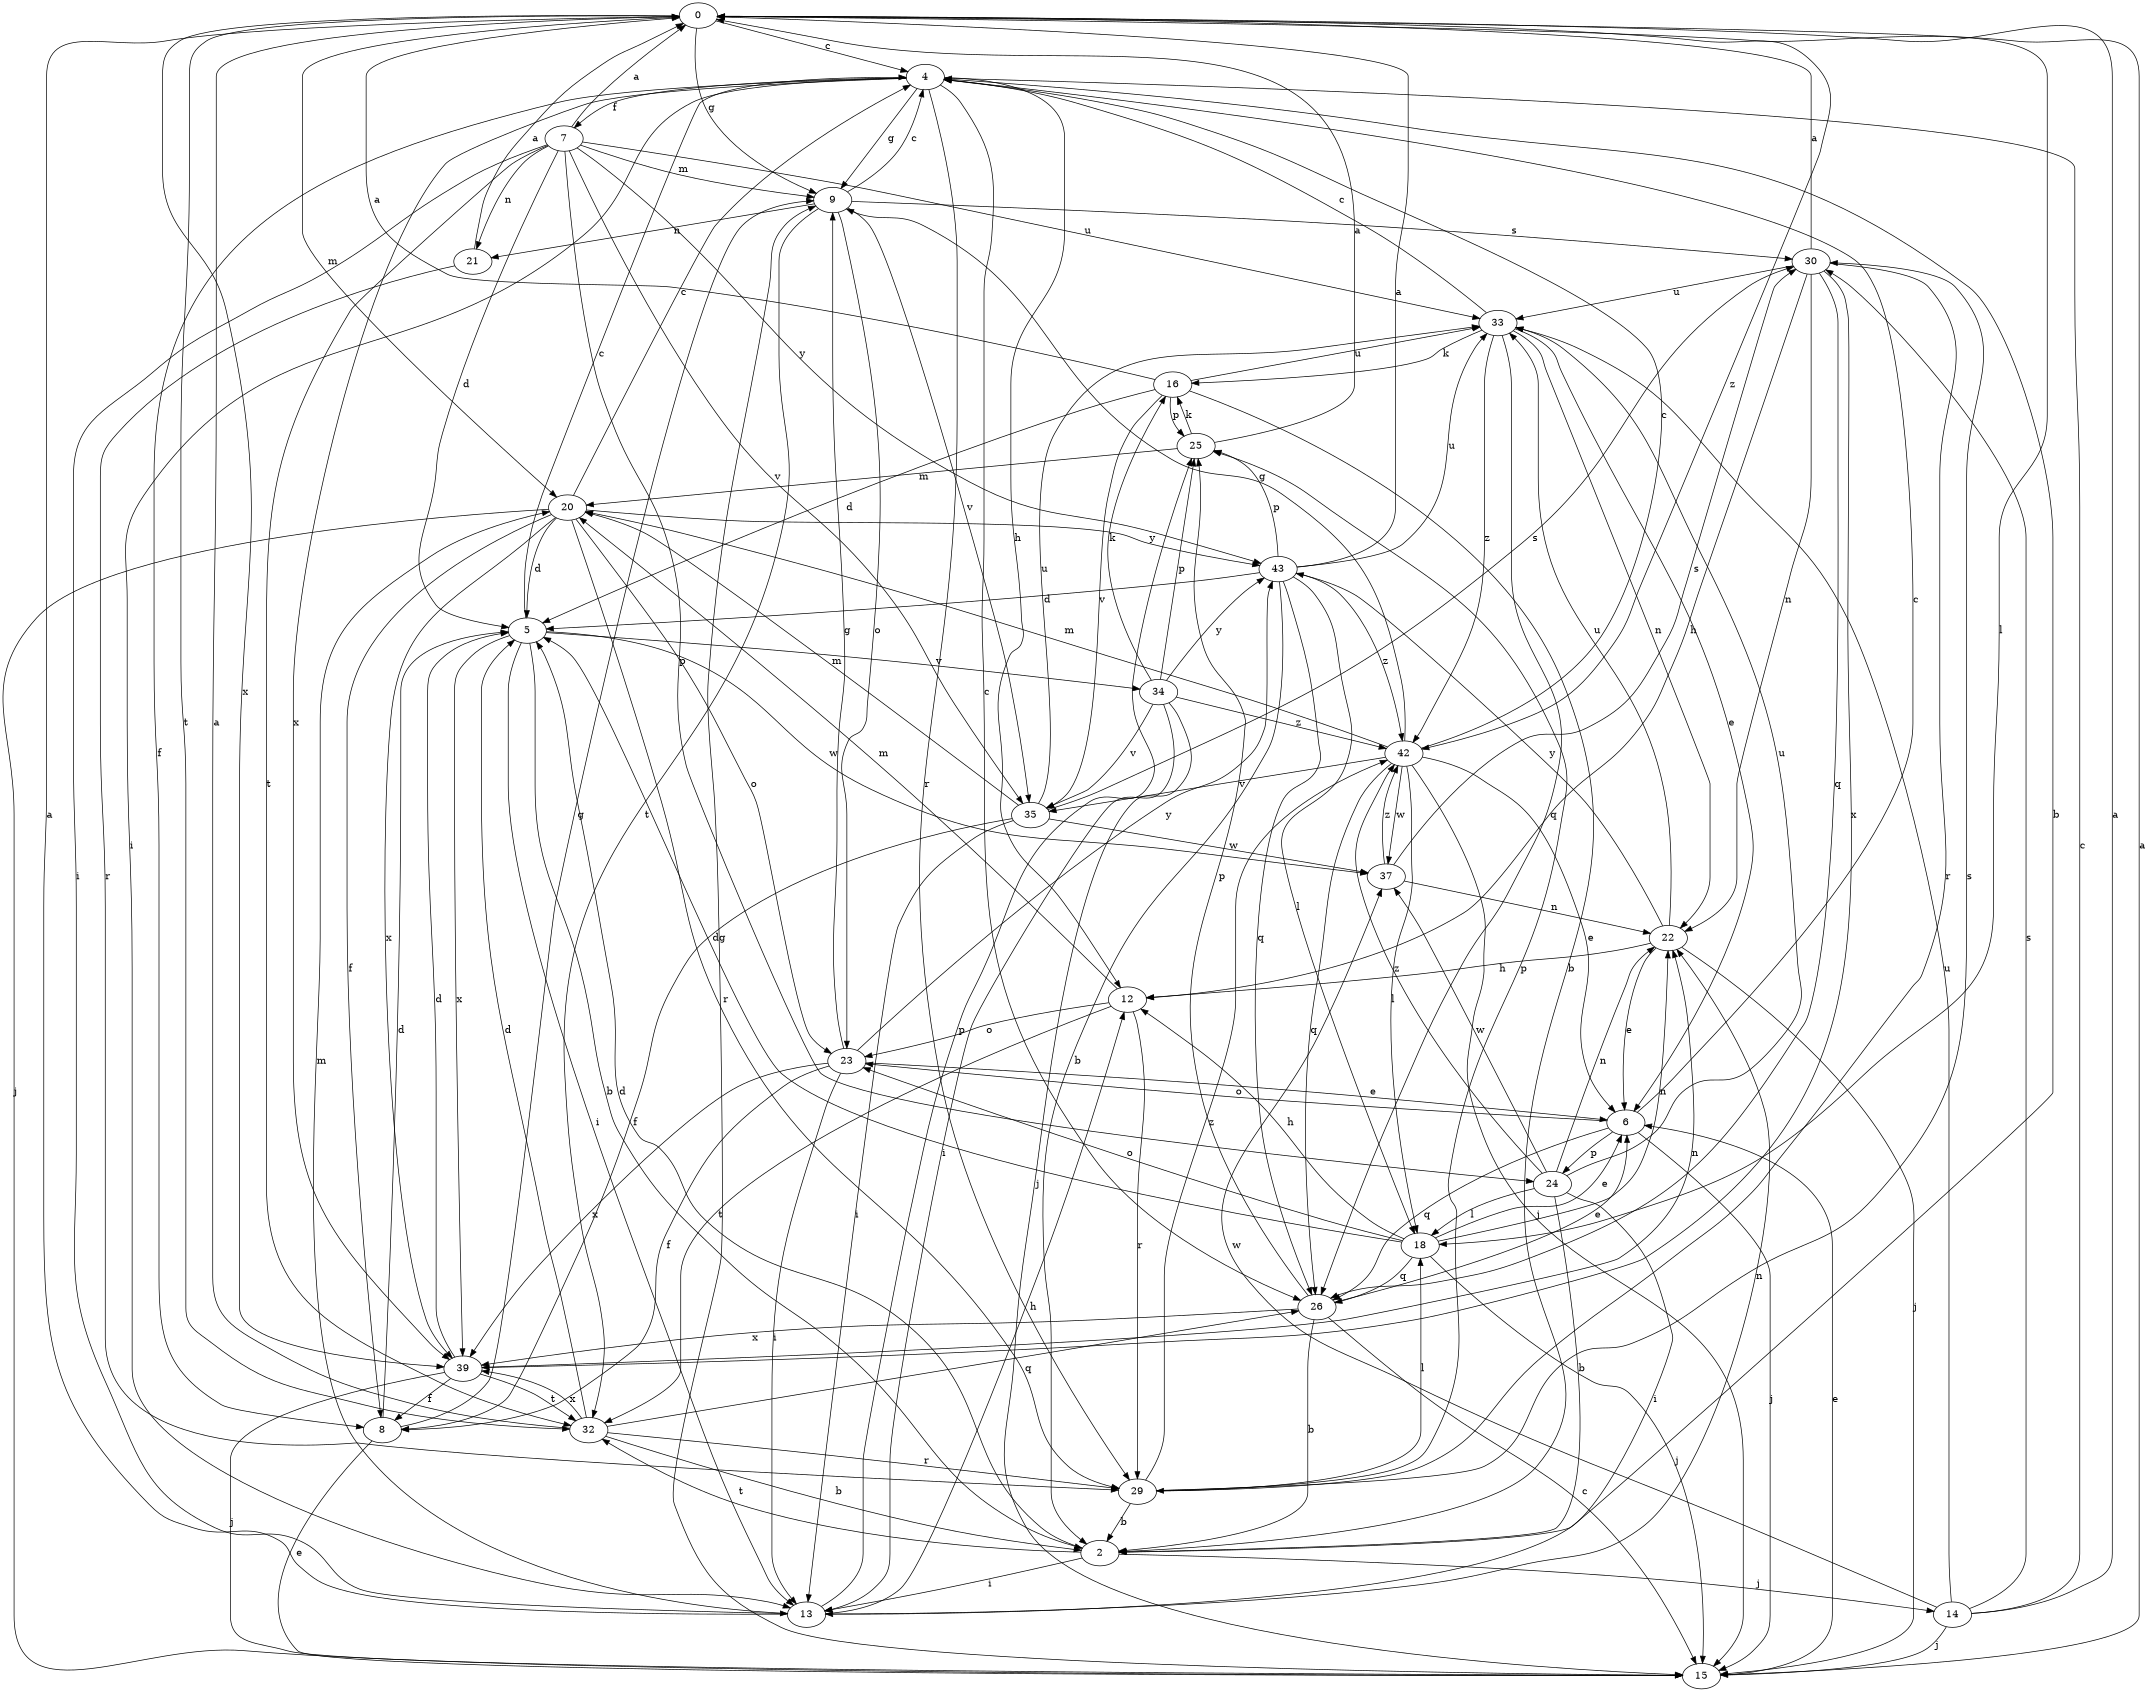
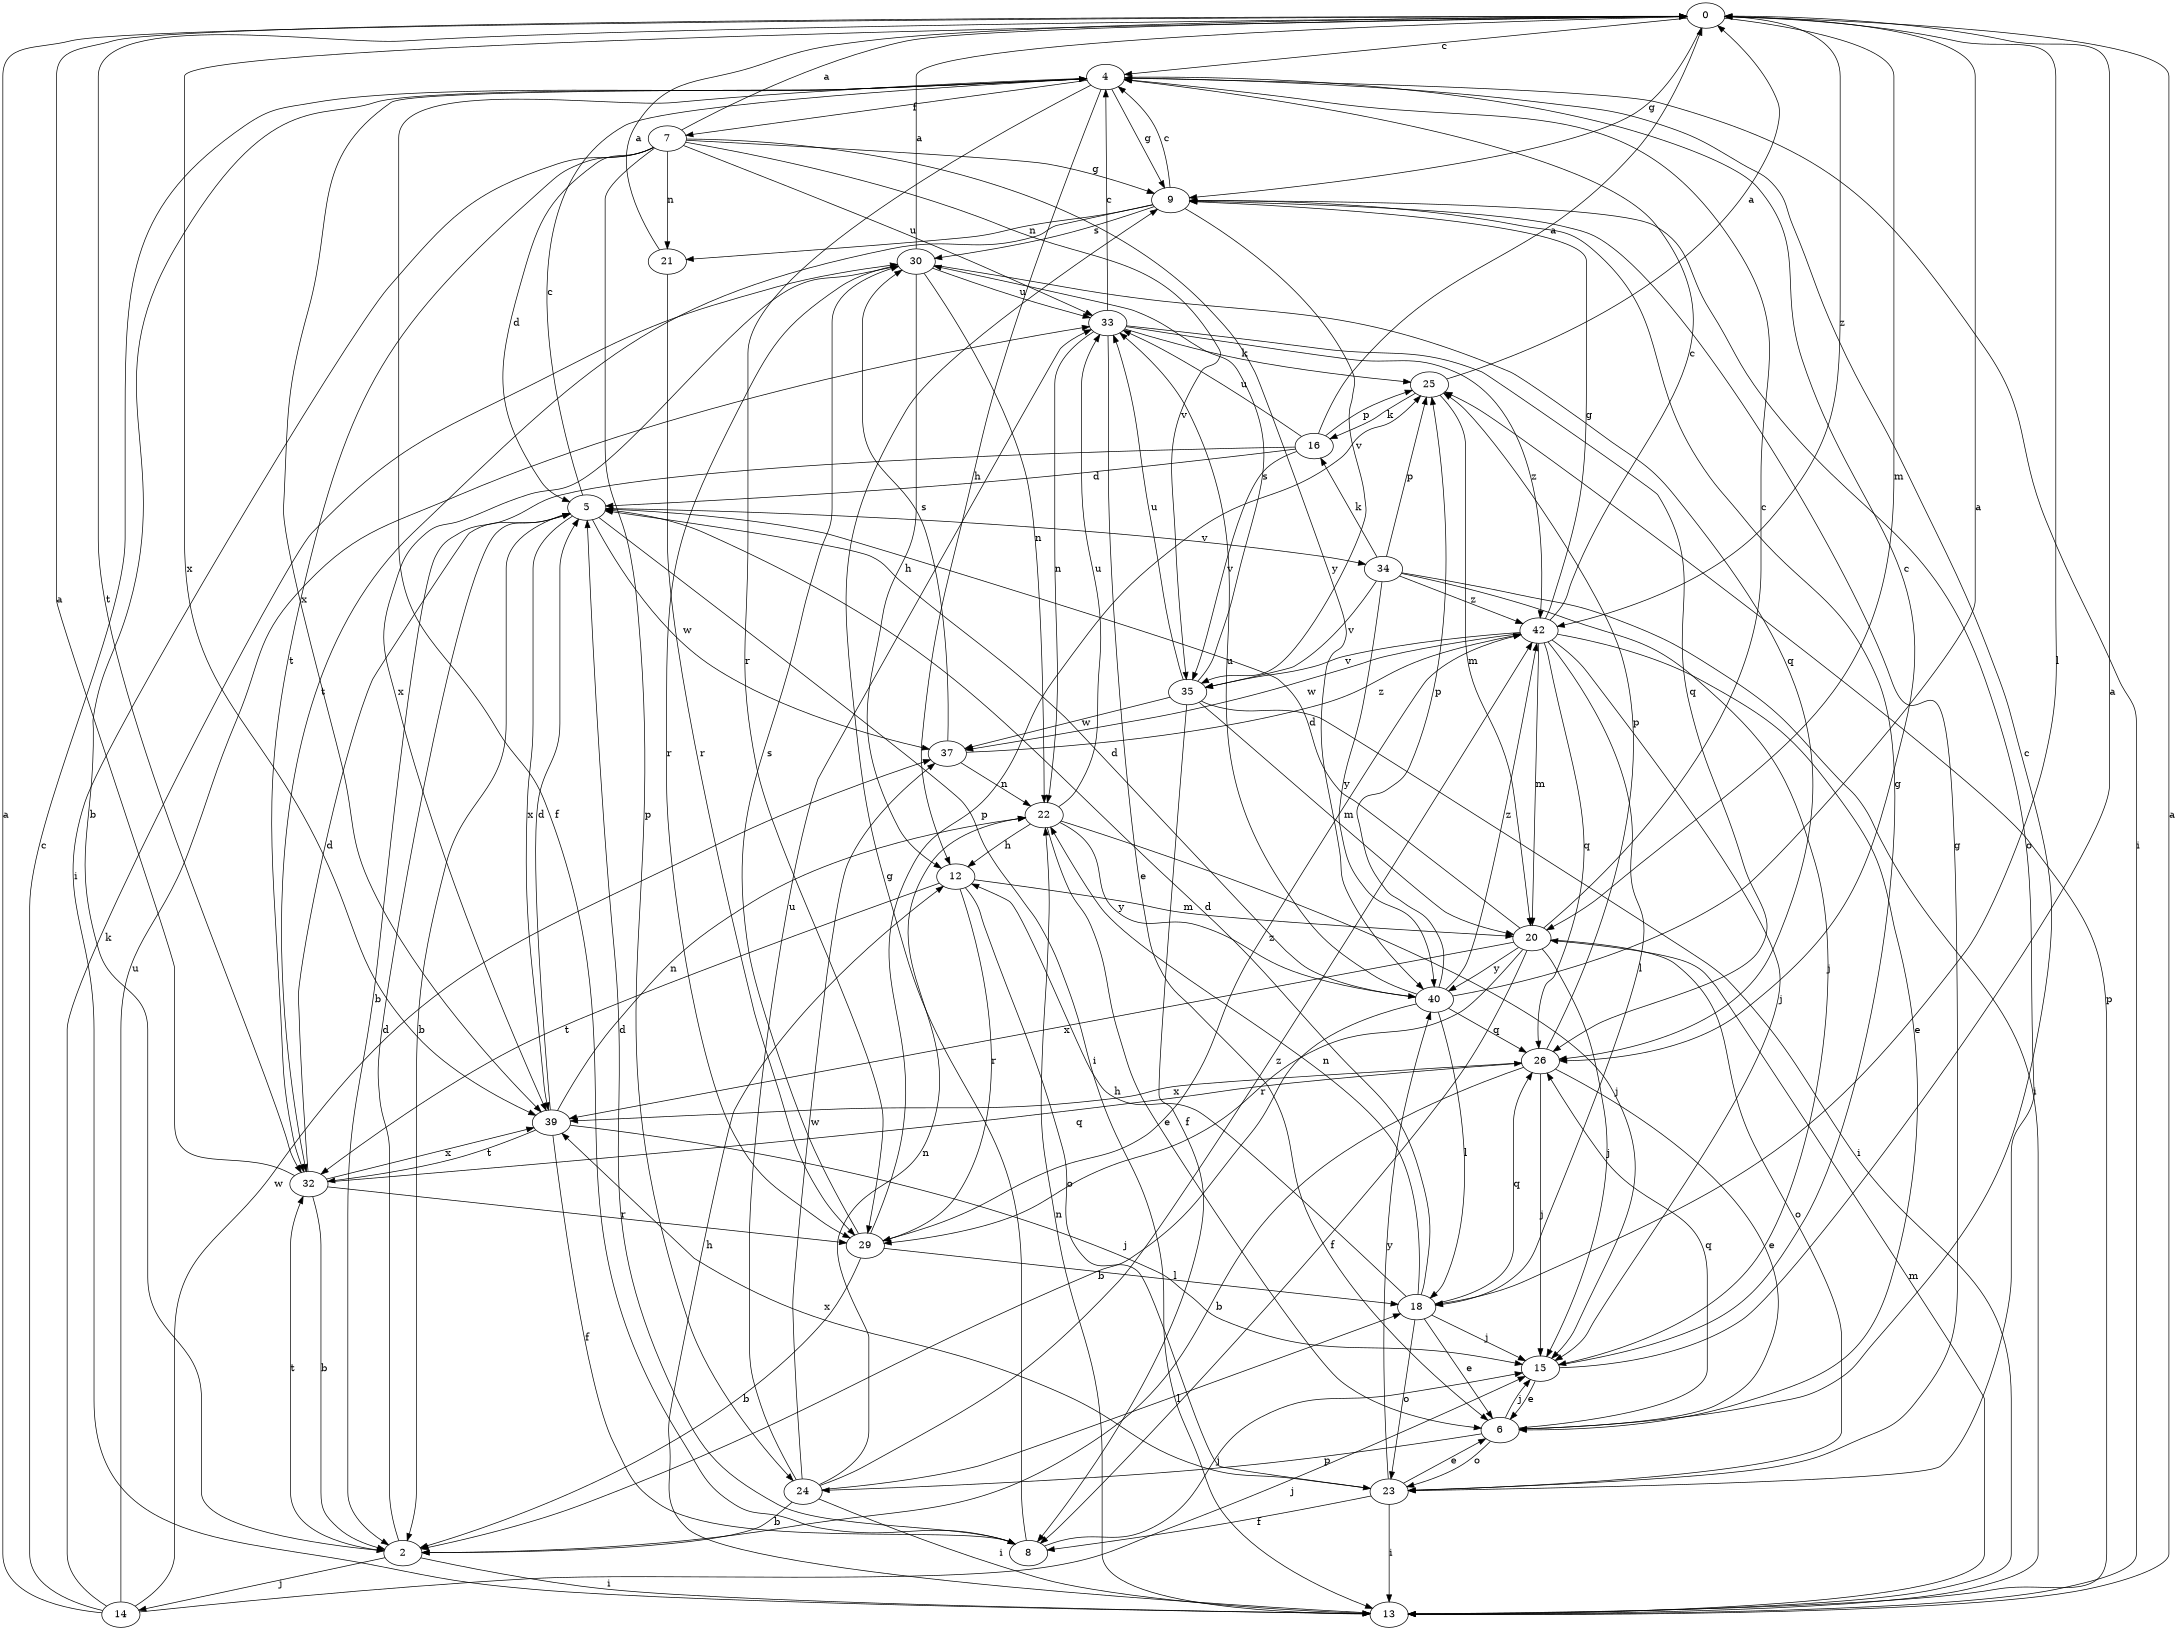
(684, 169) -> (1096, 169)
(1345, 373) -> (1263, 363)
(1278, 569) -> (1434, 1000)
(2029, 938) -> (109, 938)
(1585, 1492) -> (1542, 1215)
(299, 1553) -> (1218, 1461)
